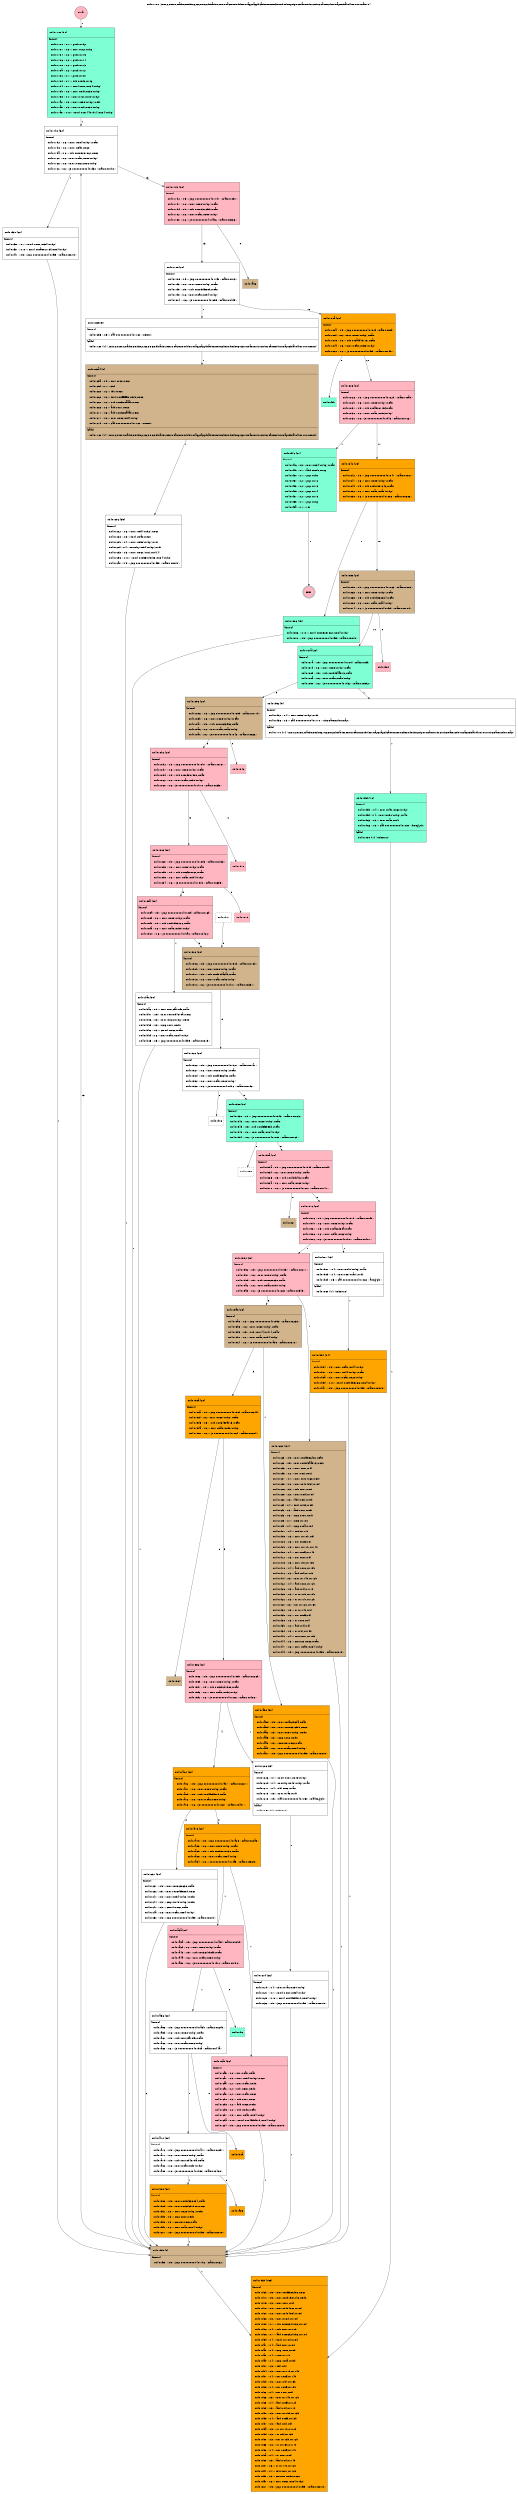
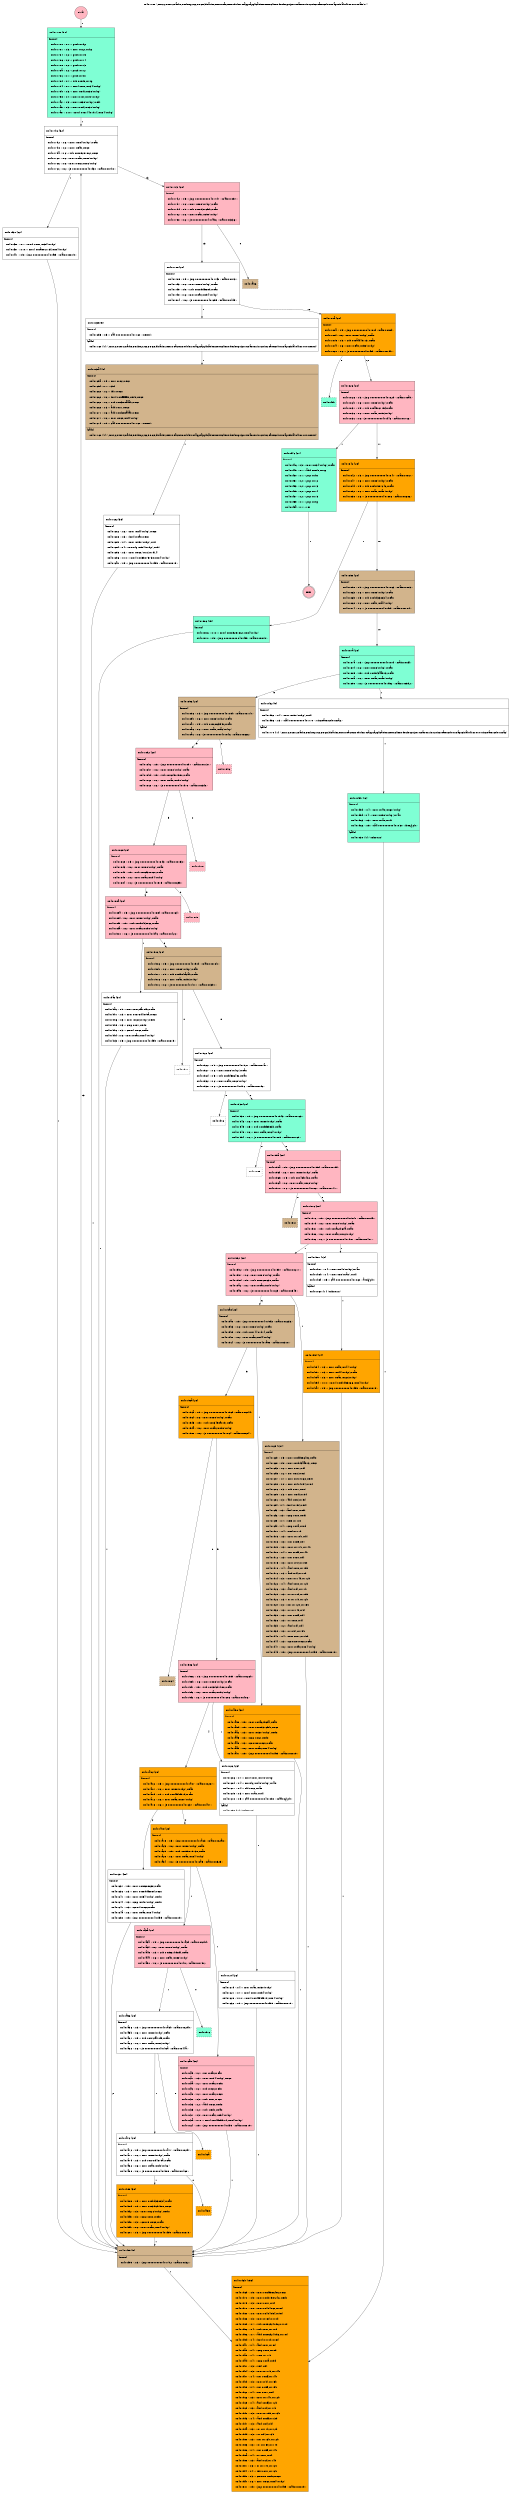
(383, 667) -> none
(223, 934) -> (182, 1027)
